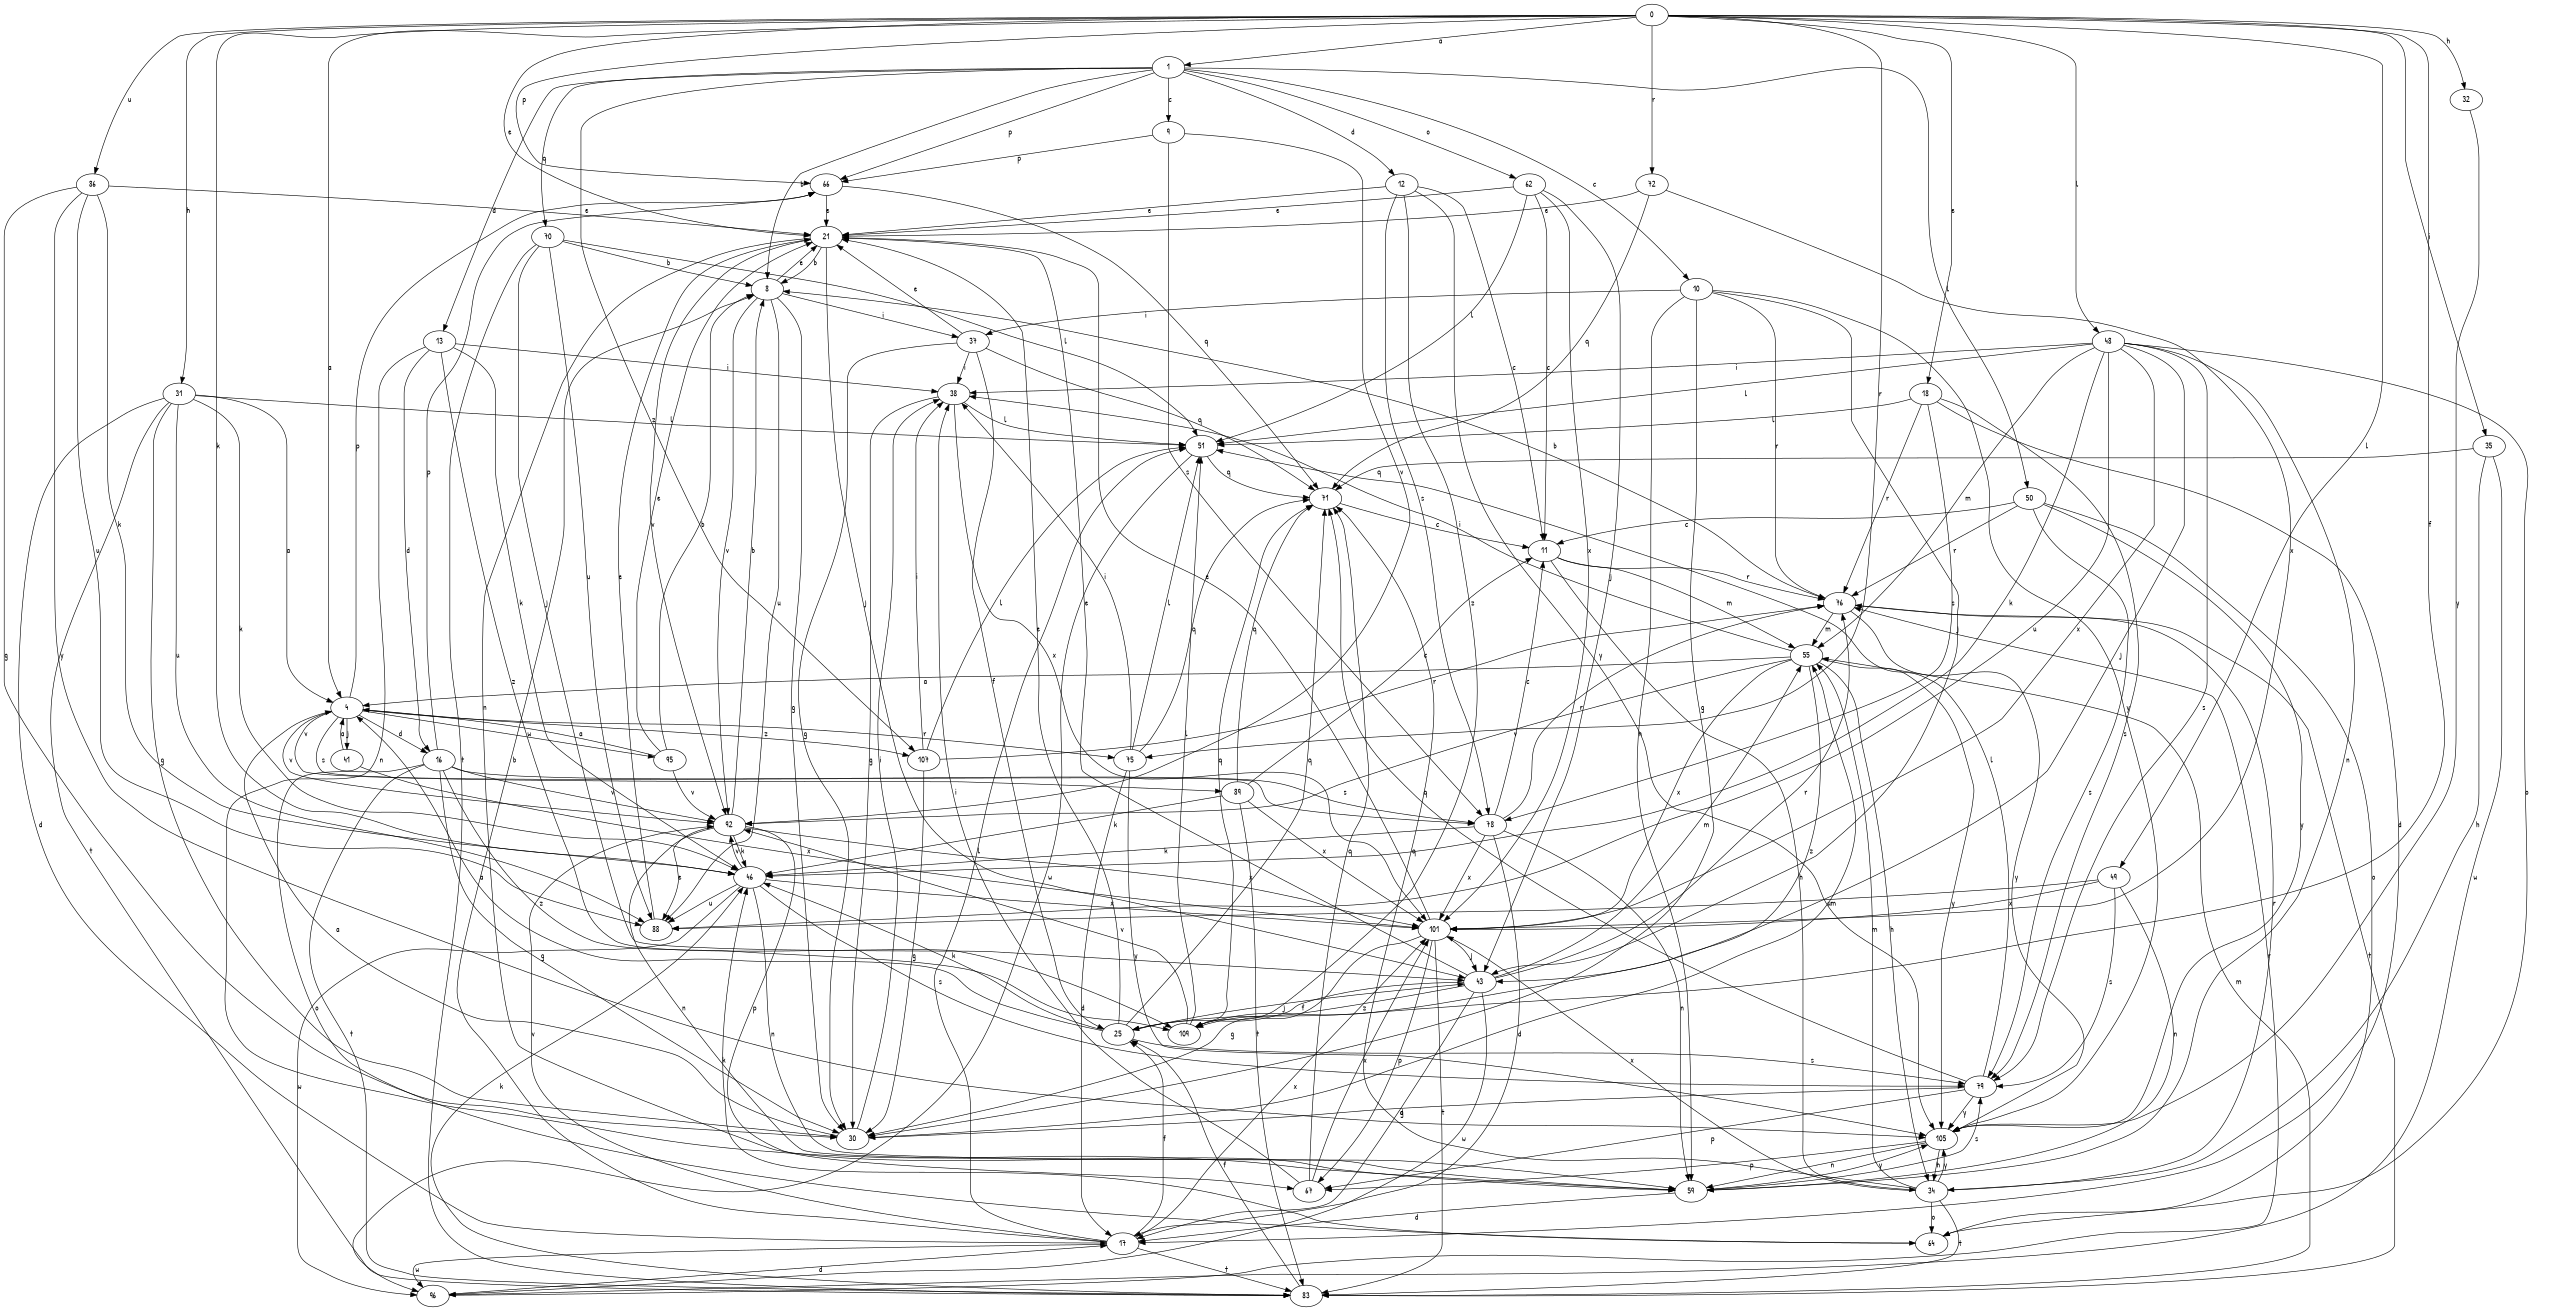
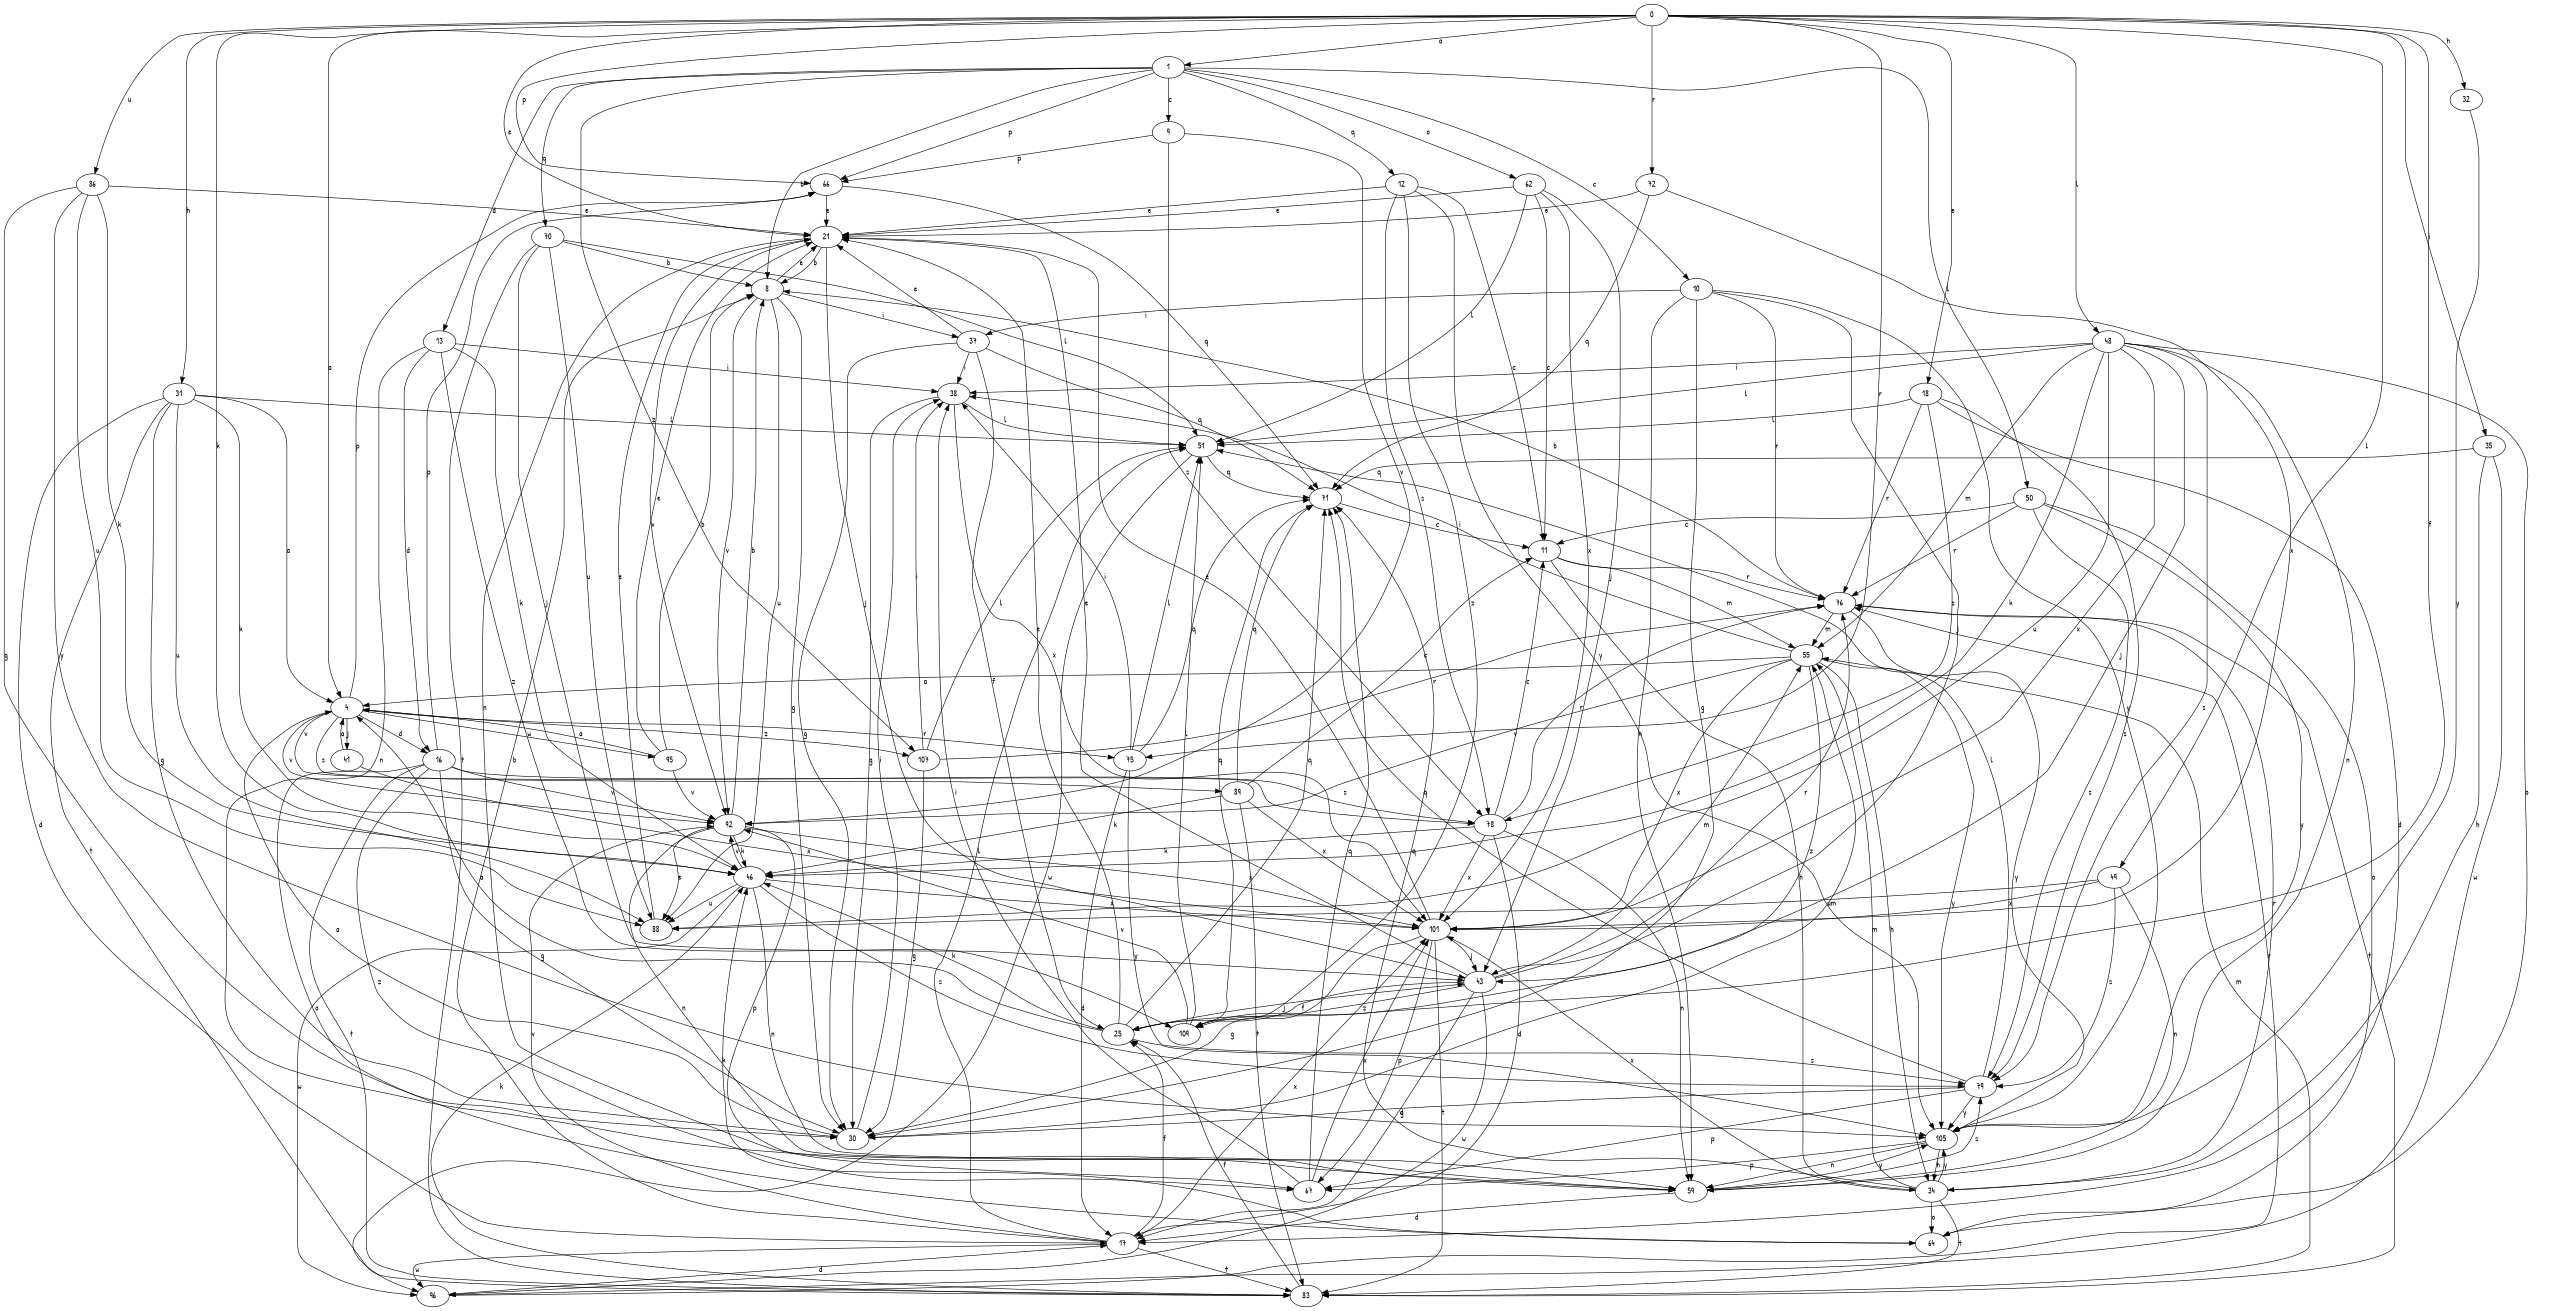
(1353, 132) -> (1353, 132)
(829, 956) -> (692, 1134)
